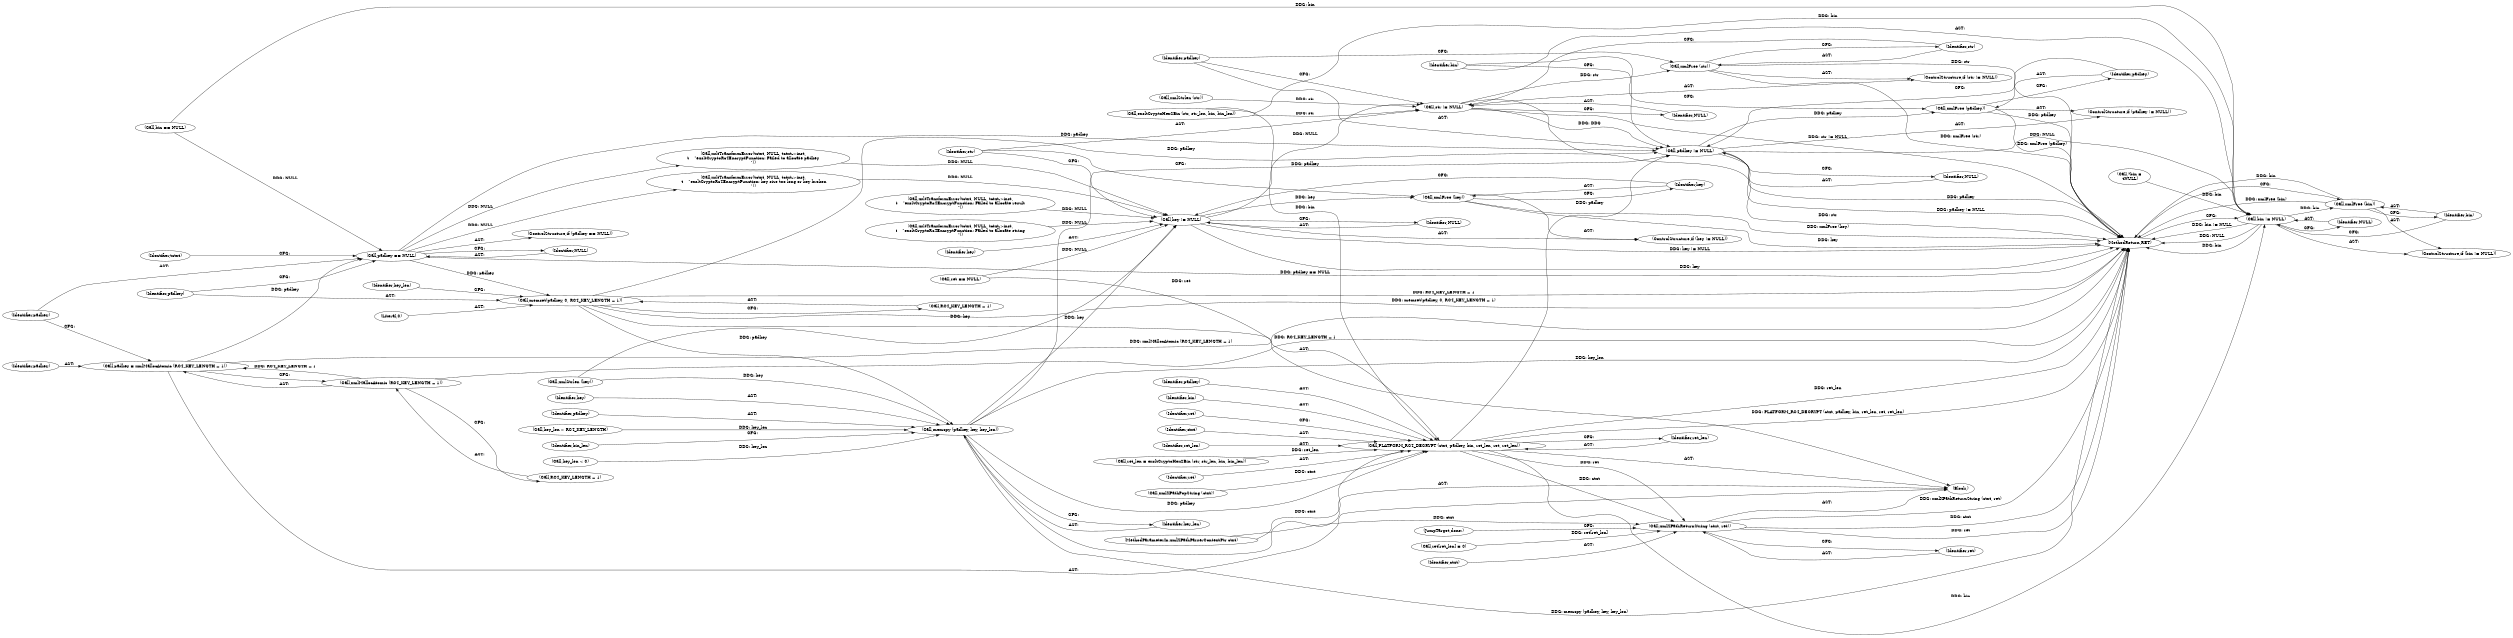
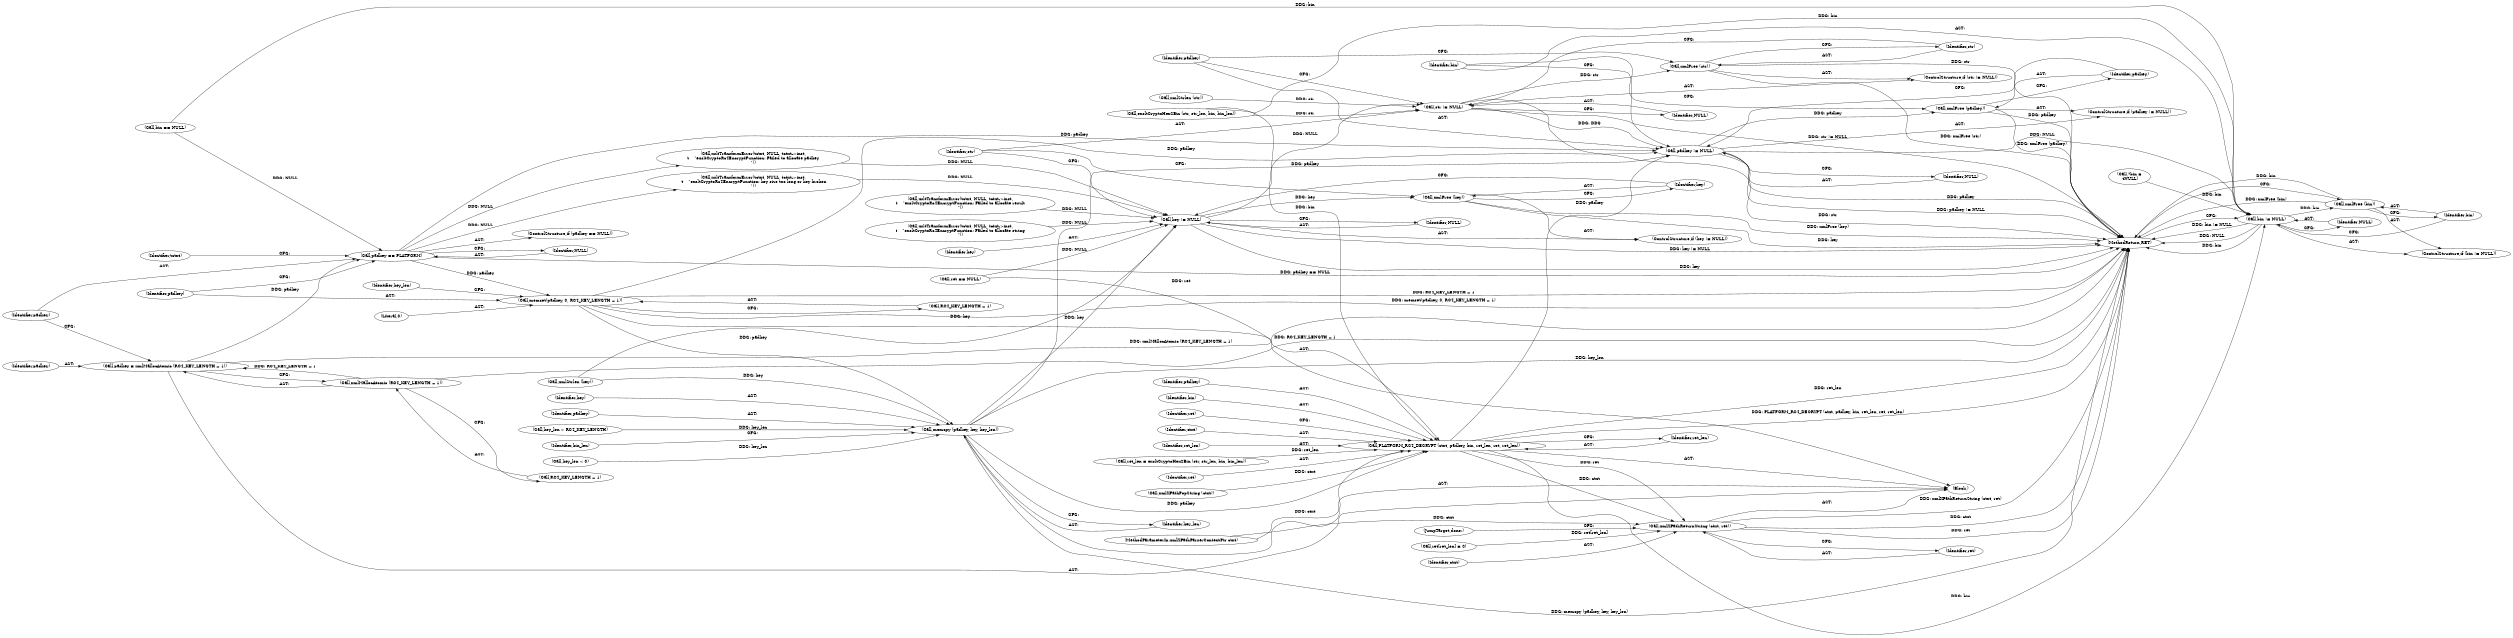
(391, 256) -> (391, 256)
